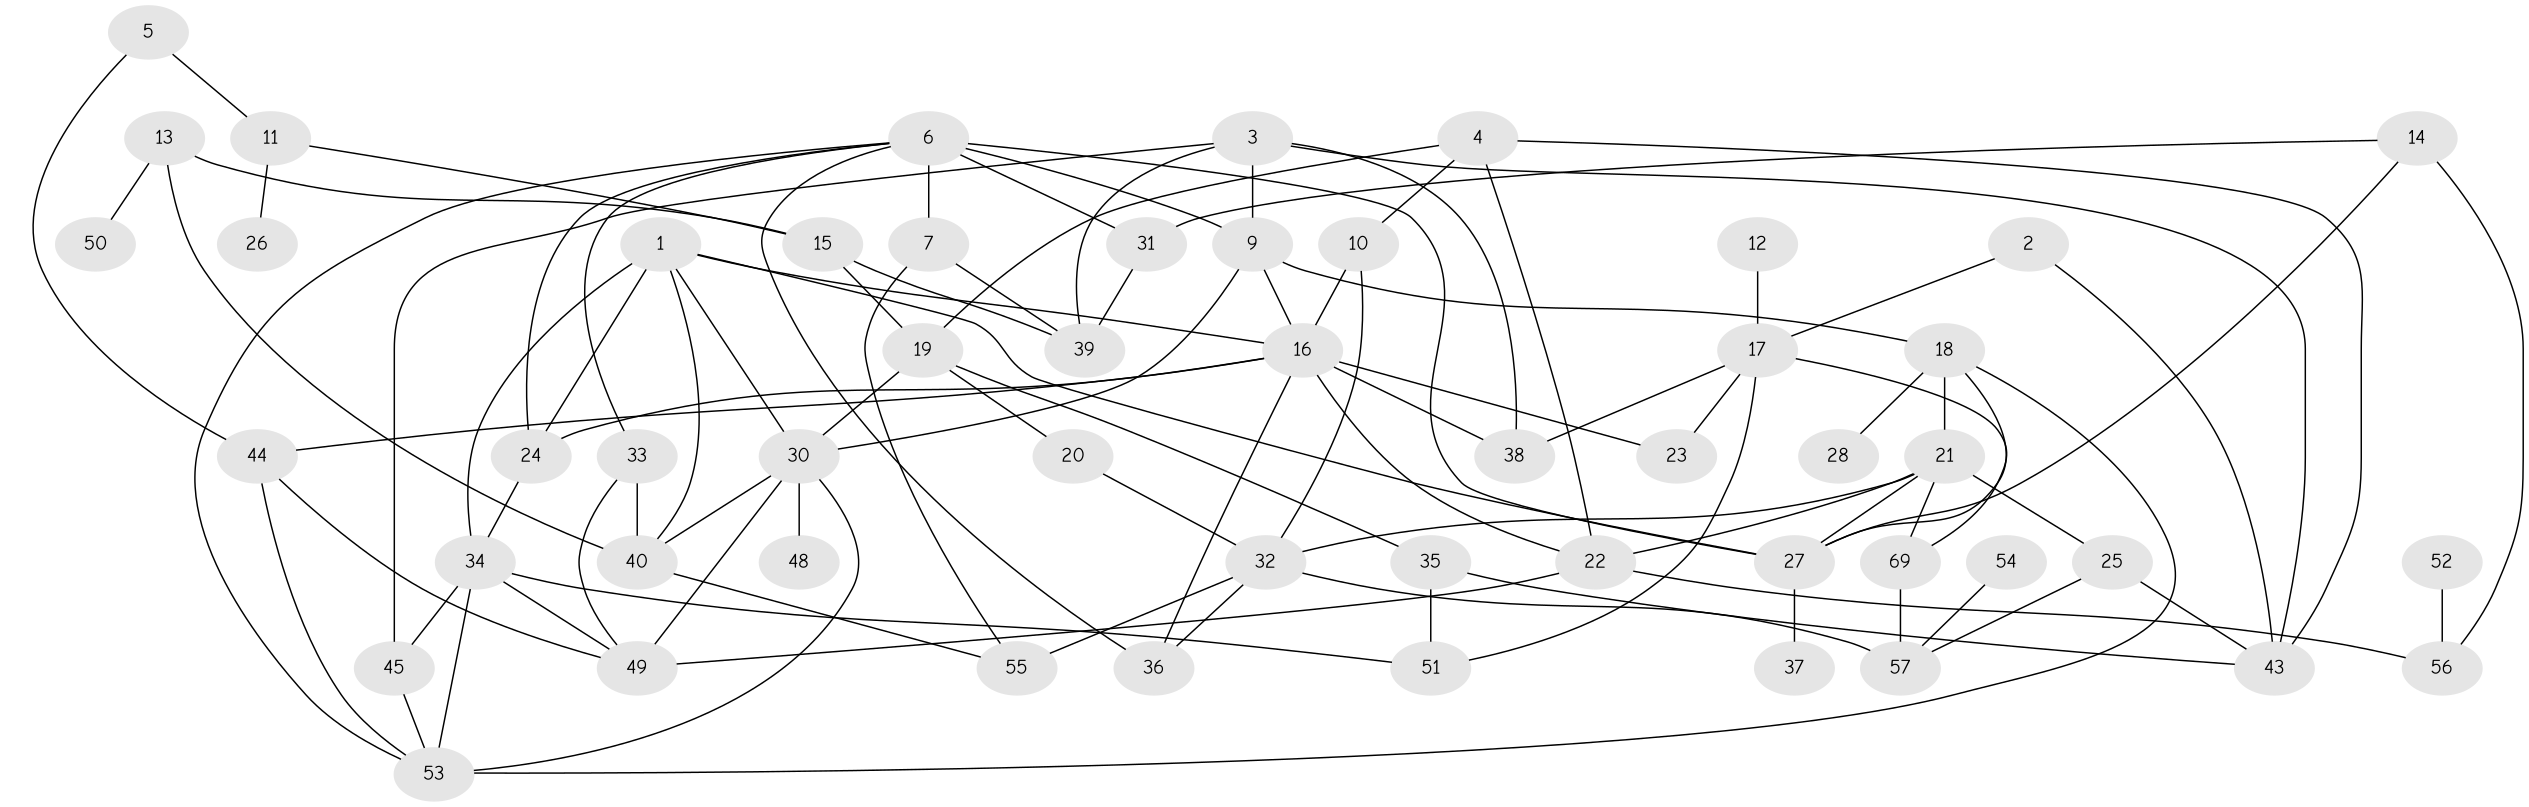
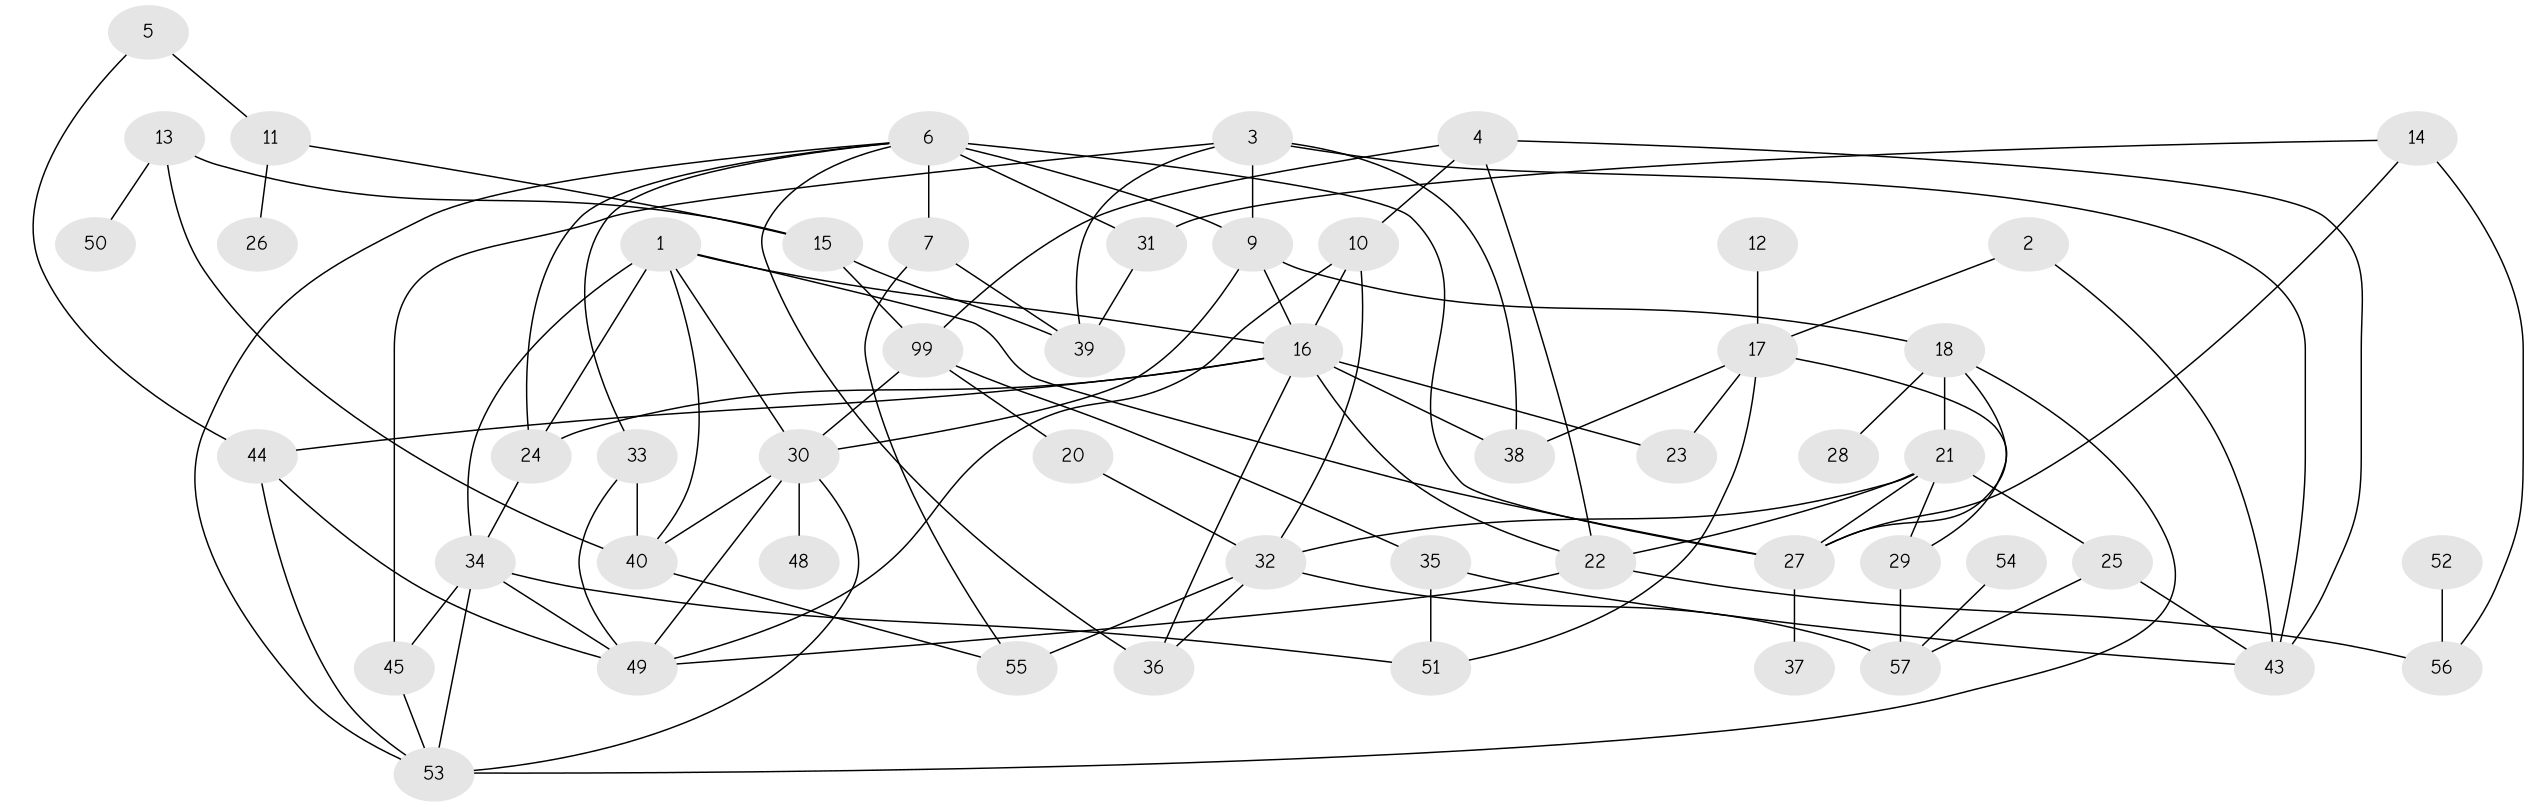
(923, 350) -> (923, 350)
none -> (993, 448)
(1900, 562) -> (1900, 562)
